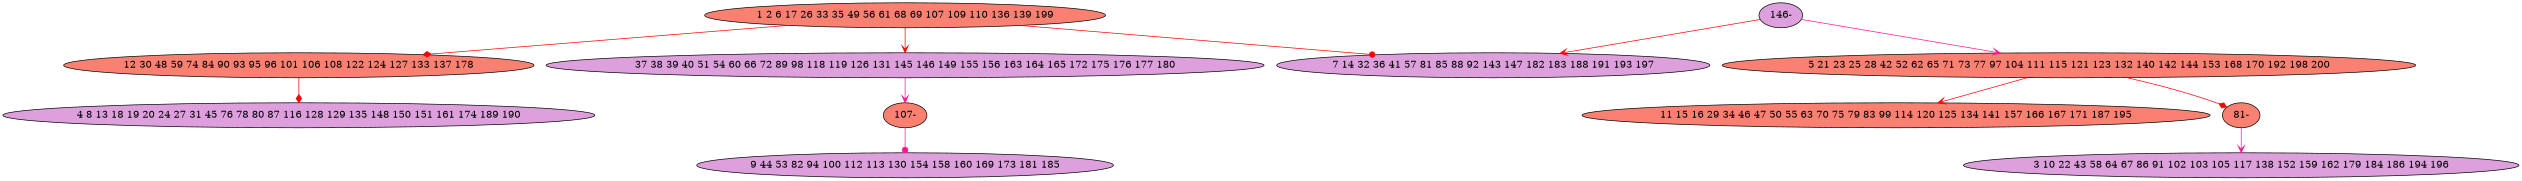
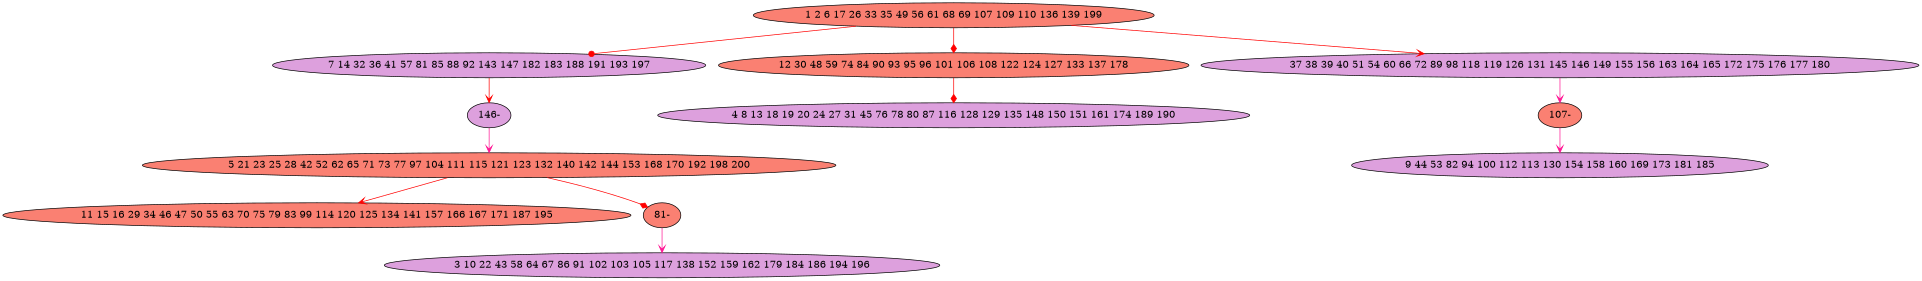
(1664, 36) -> (489, 87)
(905, 138) -> (1560, 137)
